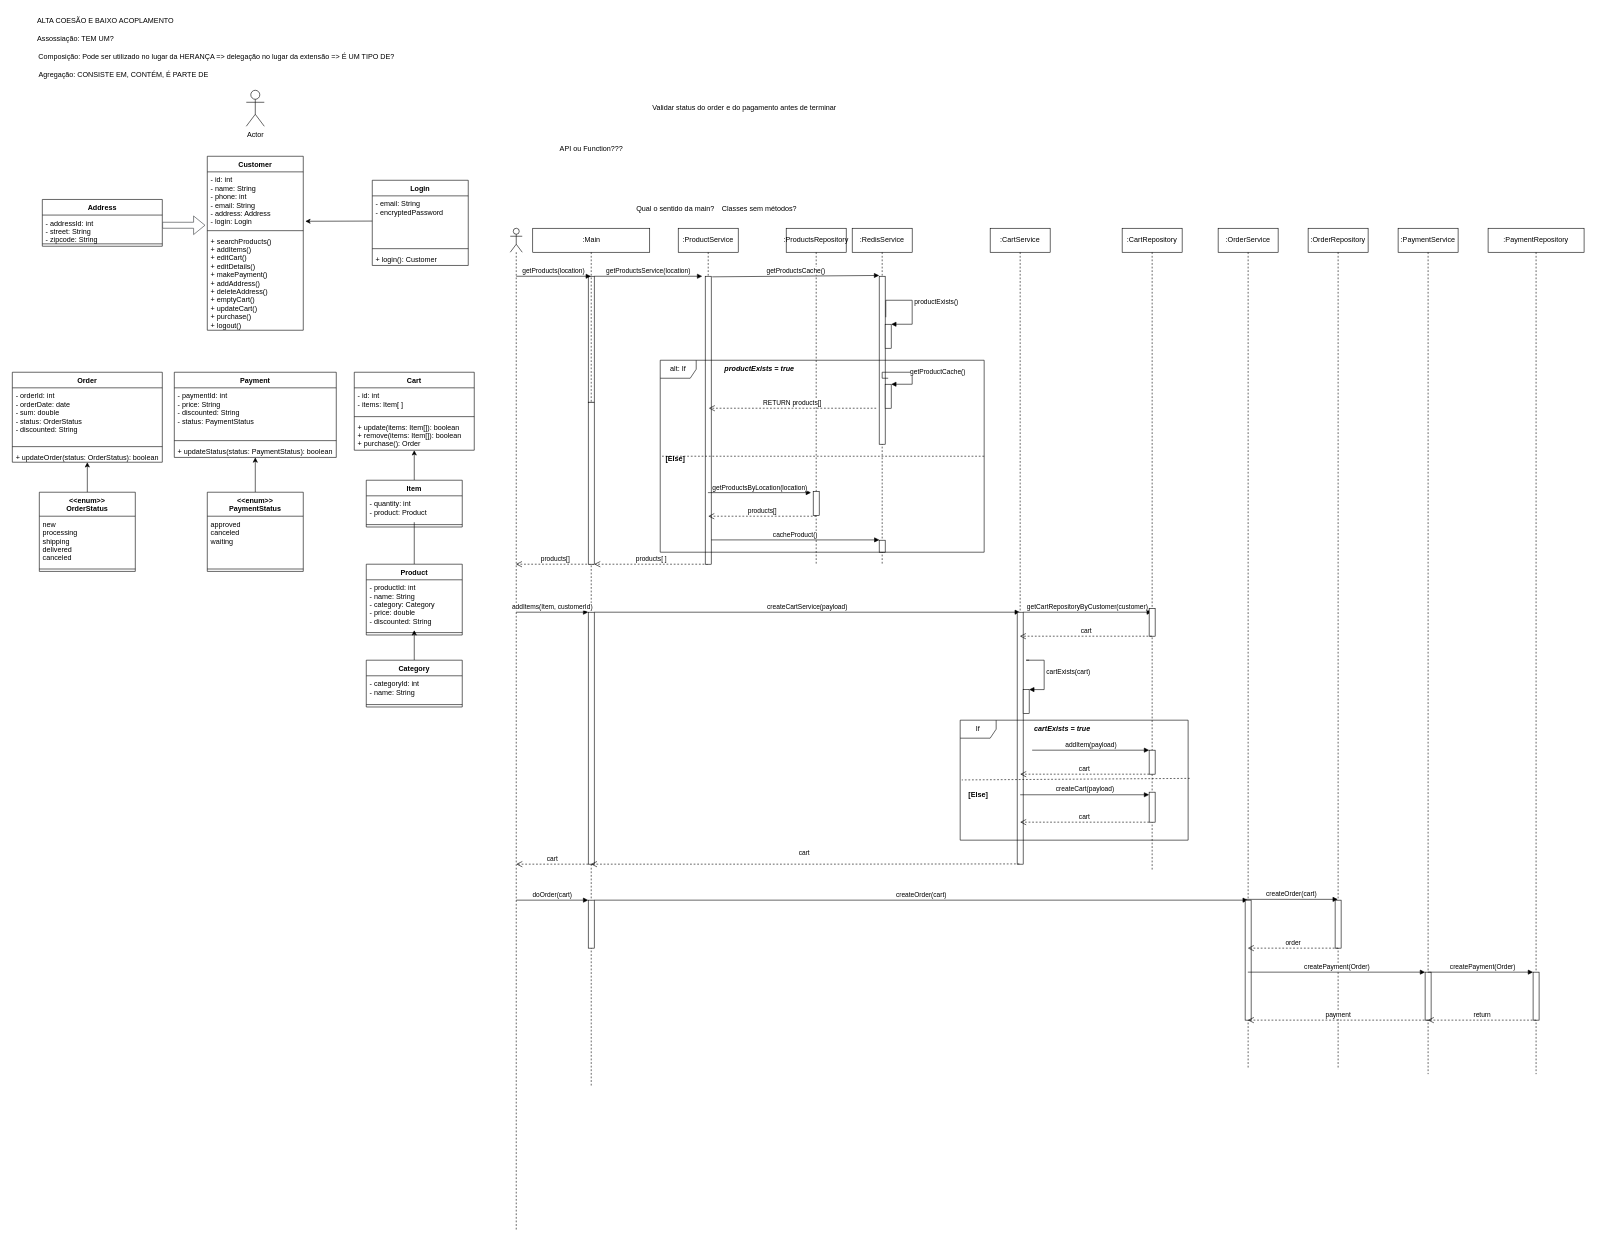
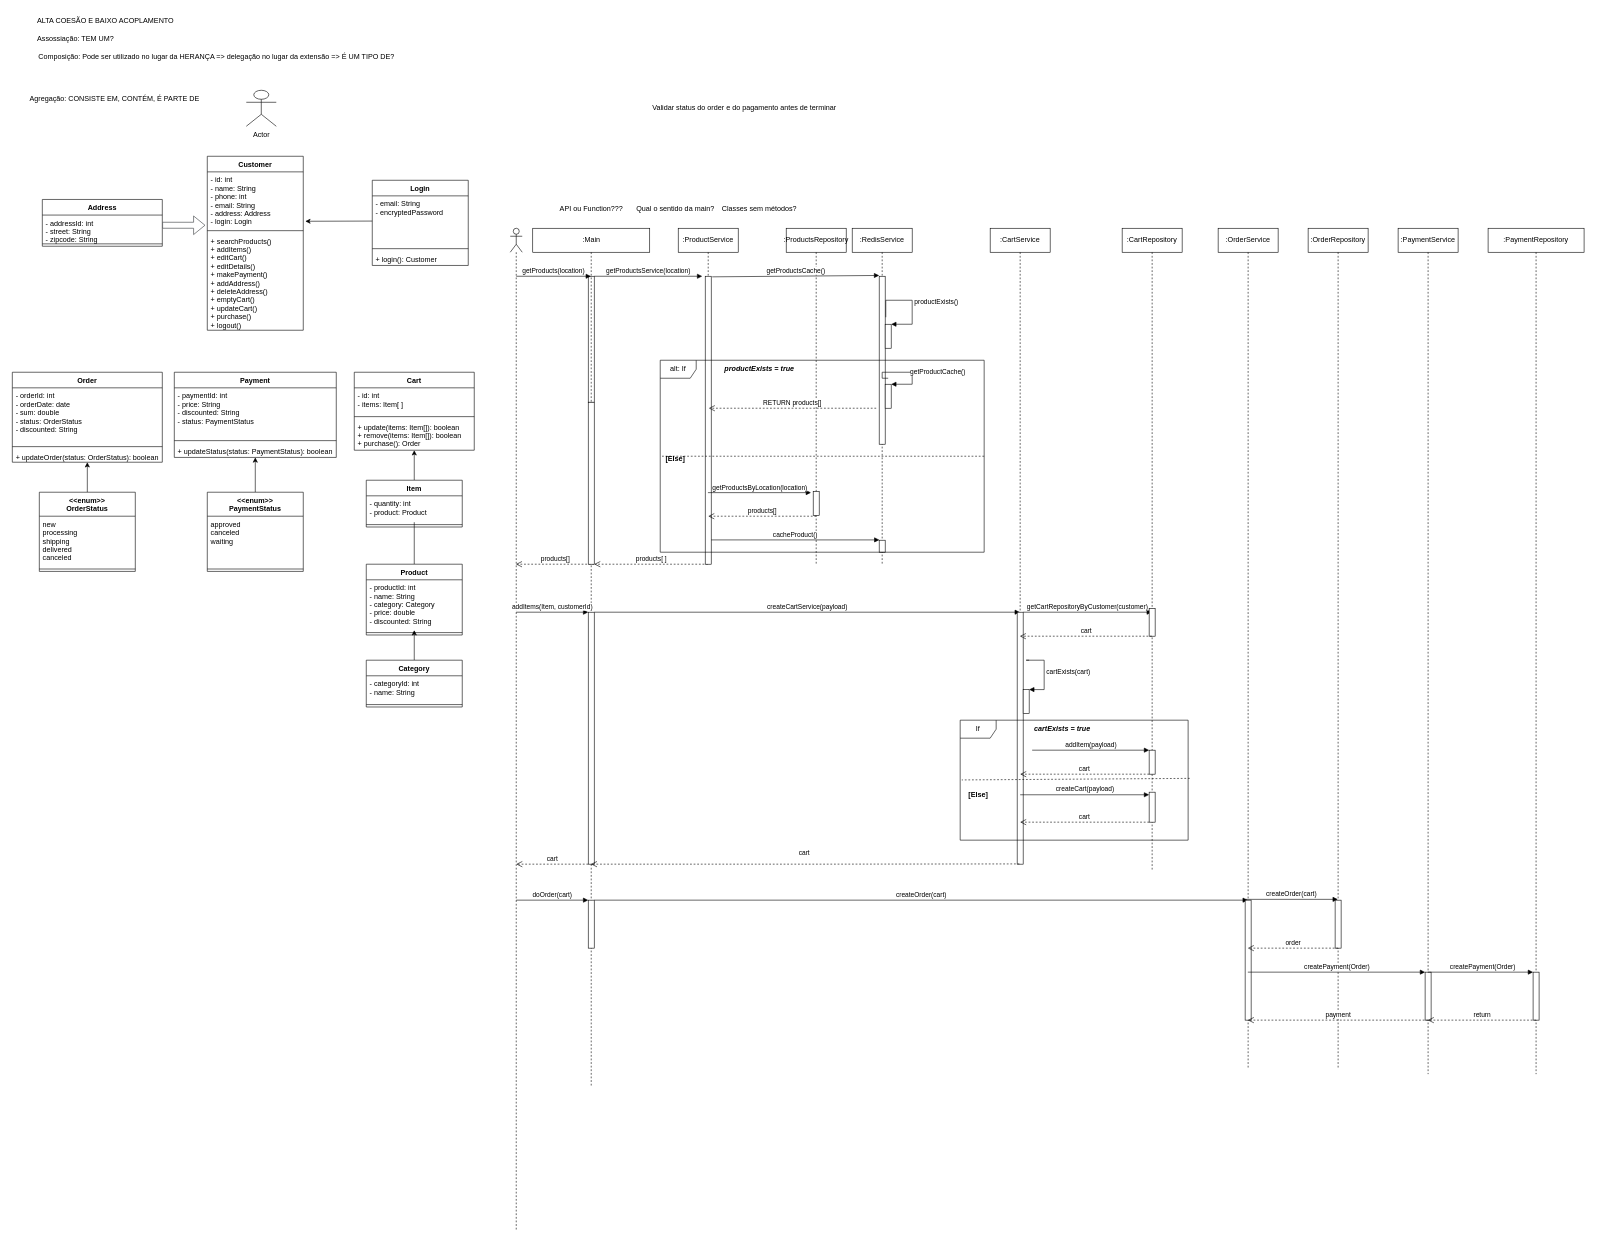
(123, 75) -> (114, 99)
(255, 108) -> (261, 108)
(591, 149) -> (591, 209)
